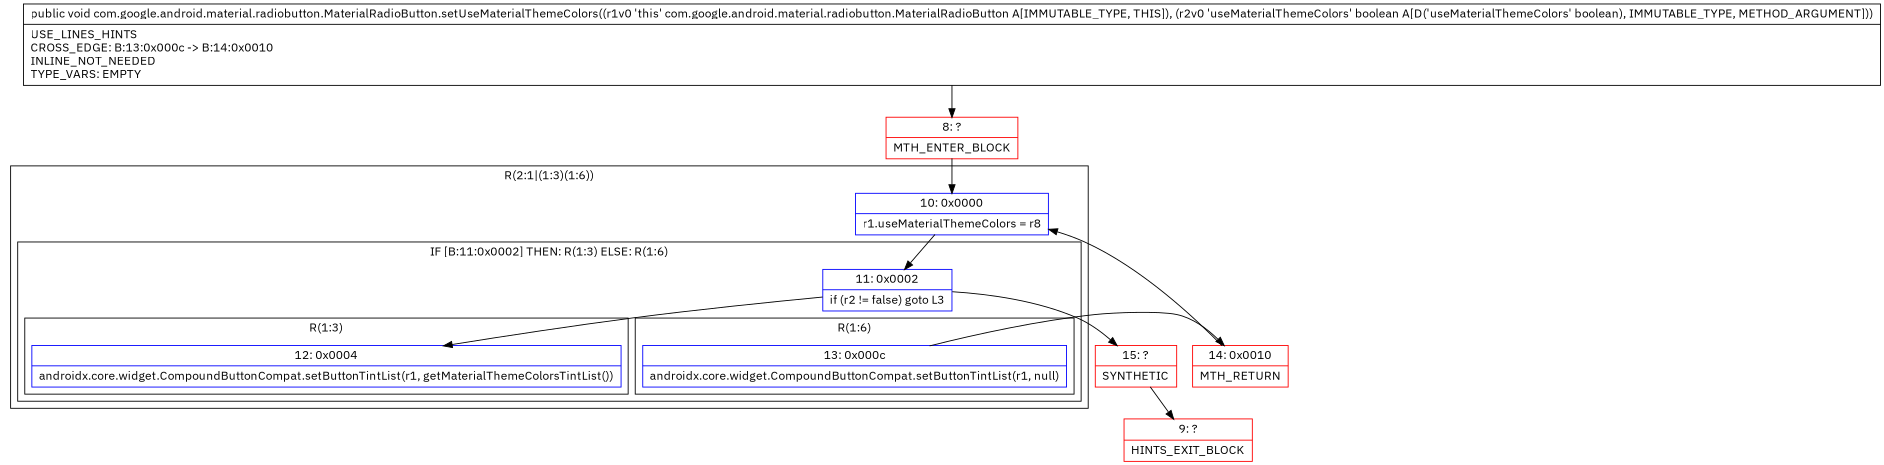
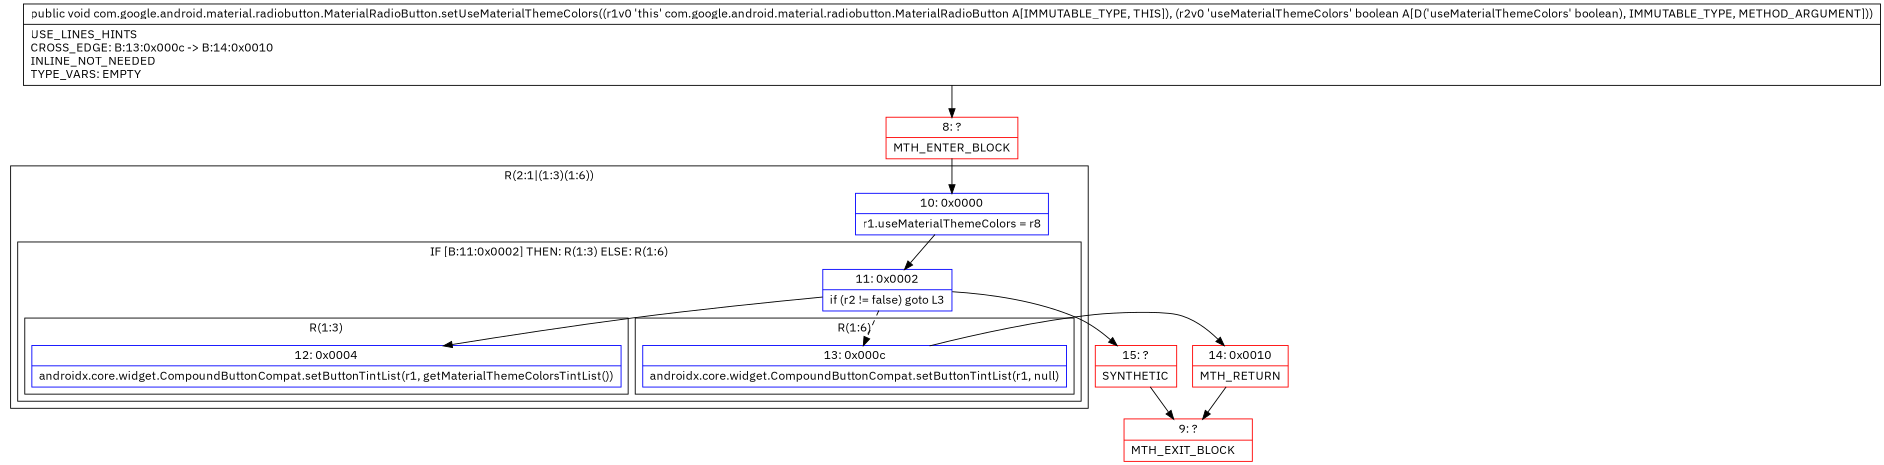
(1146, 279) -> (1217, 399)
none -> (873, 324)
(1188, 450) -> (1183, 450)
